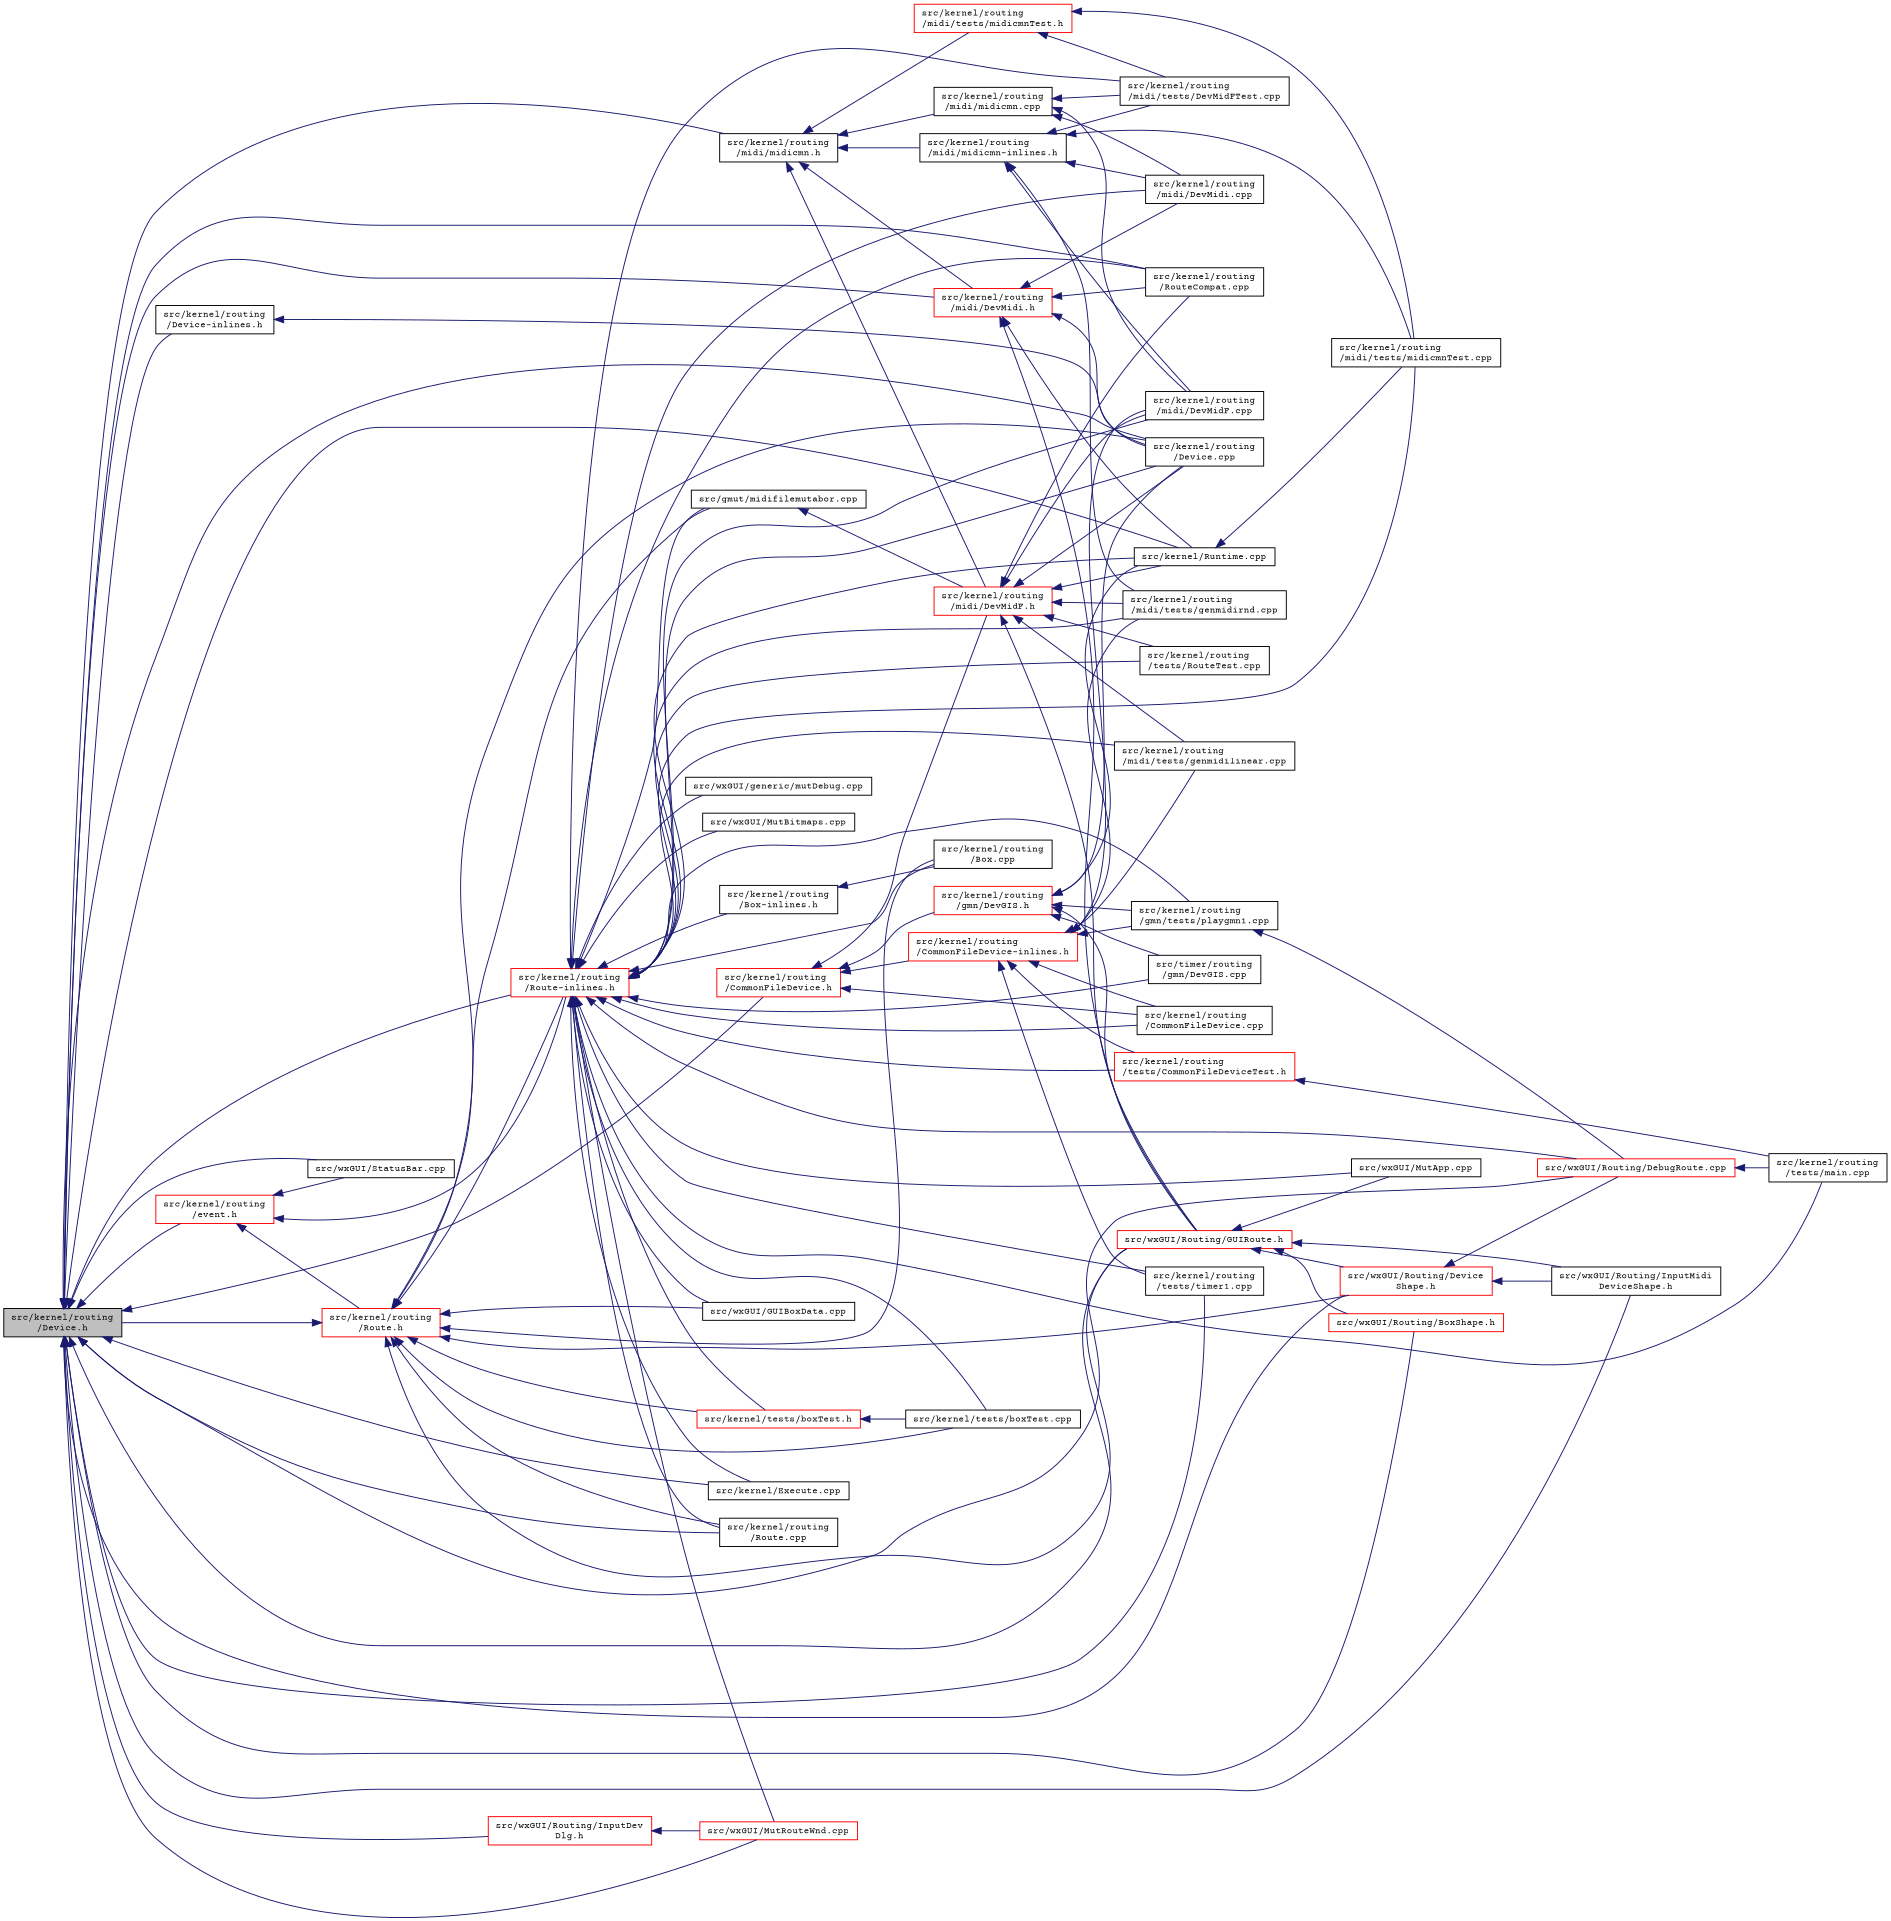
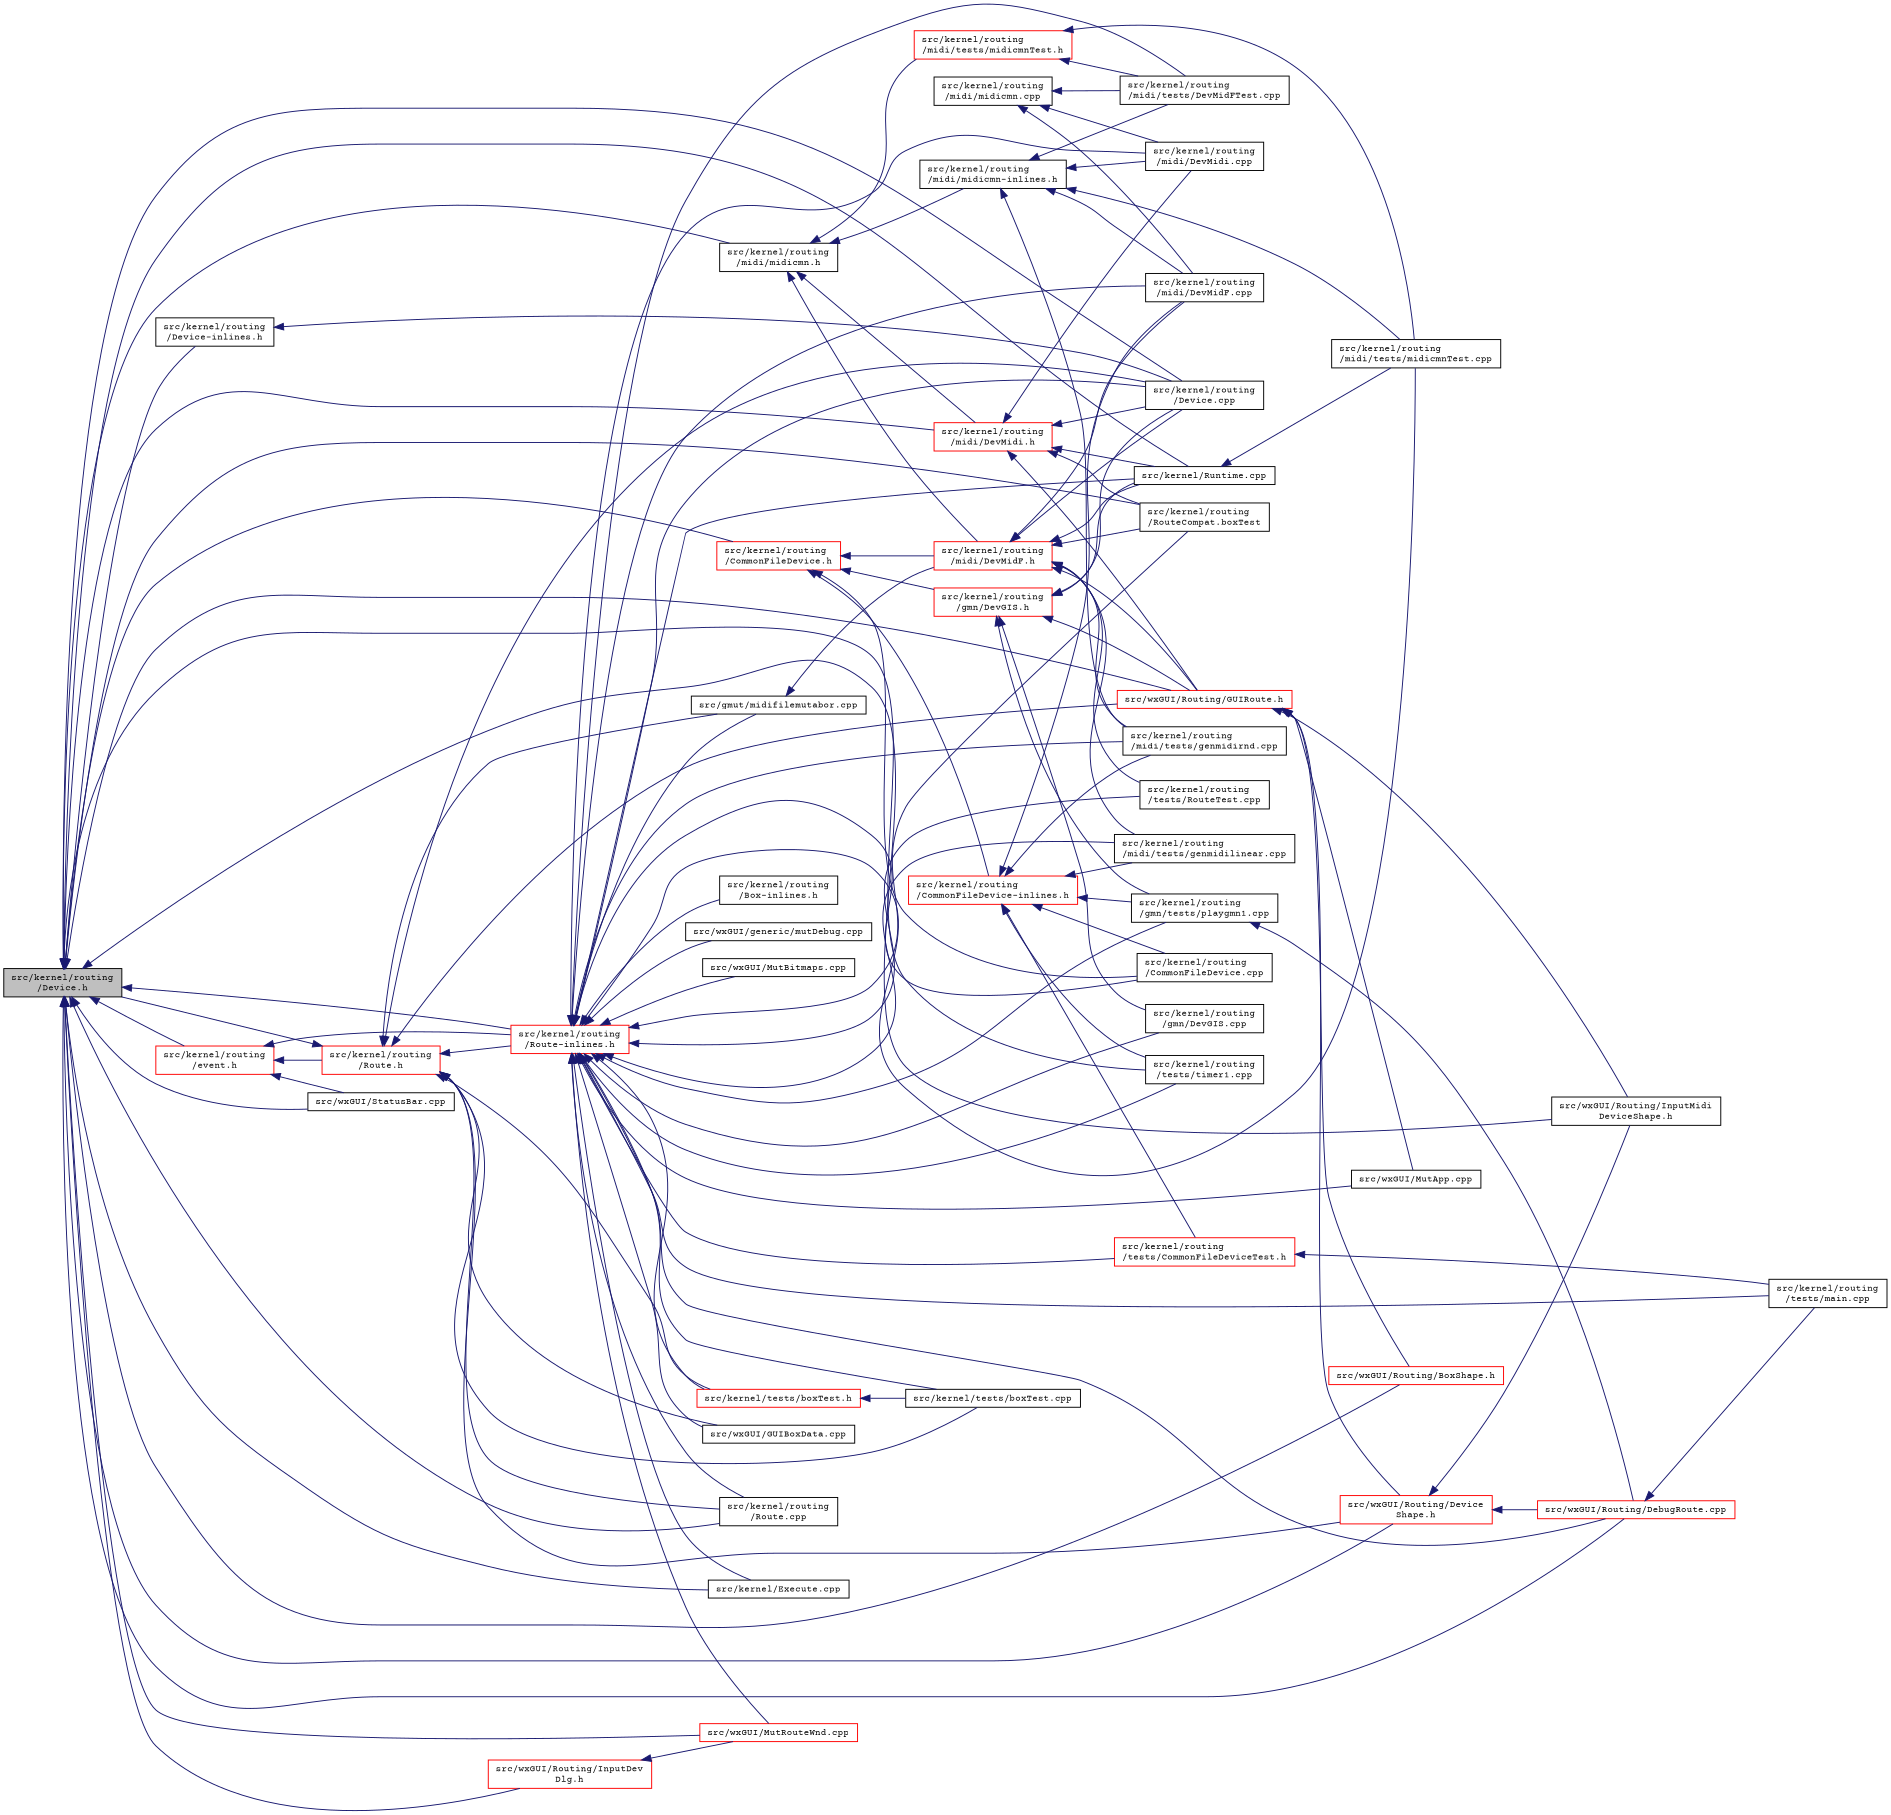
(891, 124) -> none
(1205, 282) -> (1205, 517)
(993, 854) -> none
(1205, 969) -> (1205, 1019)
